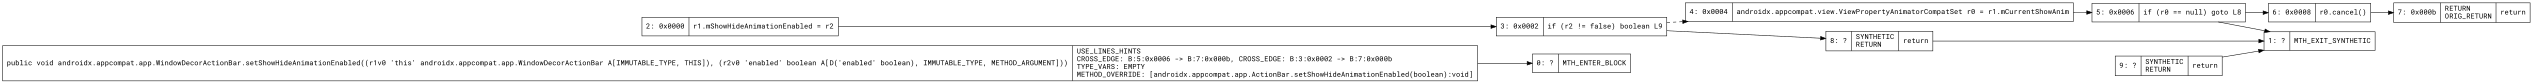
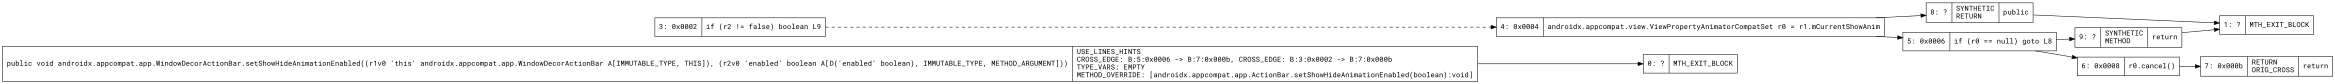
(2468, 16) -> (2273, 70)
(2242, 26) -> (2063, 39)
(740, 27) -> none
(1744, 34) -> (1899, 17)
(1916, 41) -> (2016, 12)
(2332, 41) -> (2280, 25)
(1594, 63) -> (1703, 64)
(2158, 69) -> (2118, 41)
